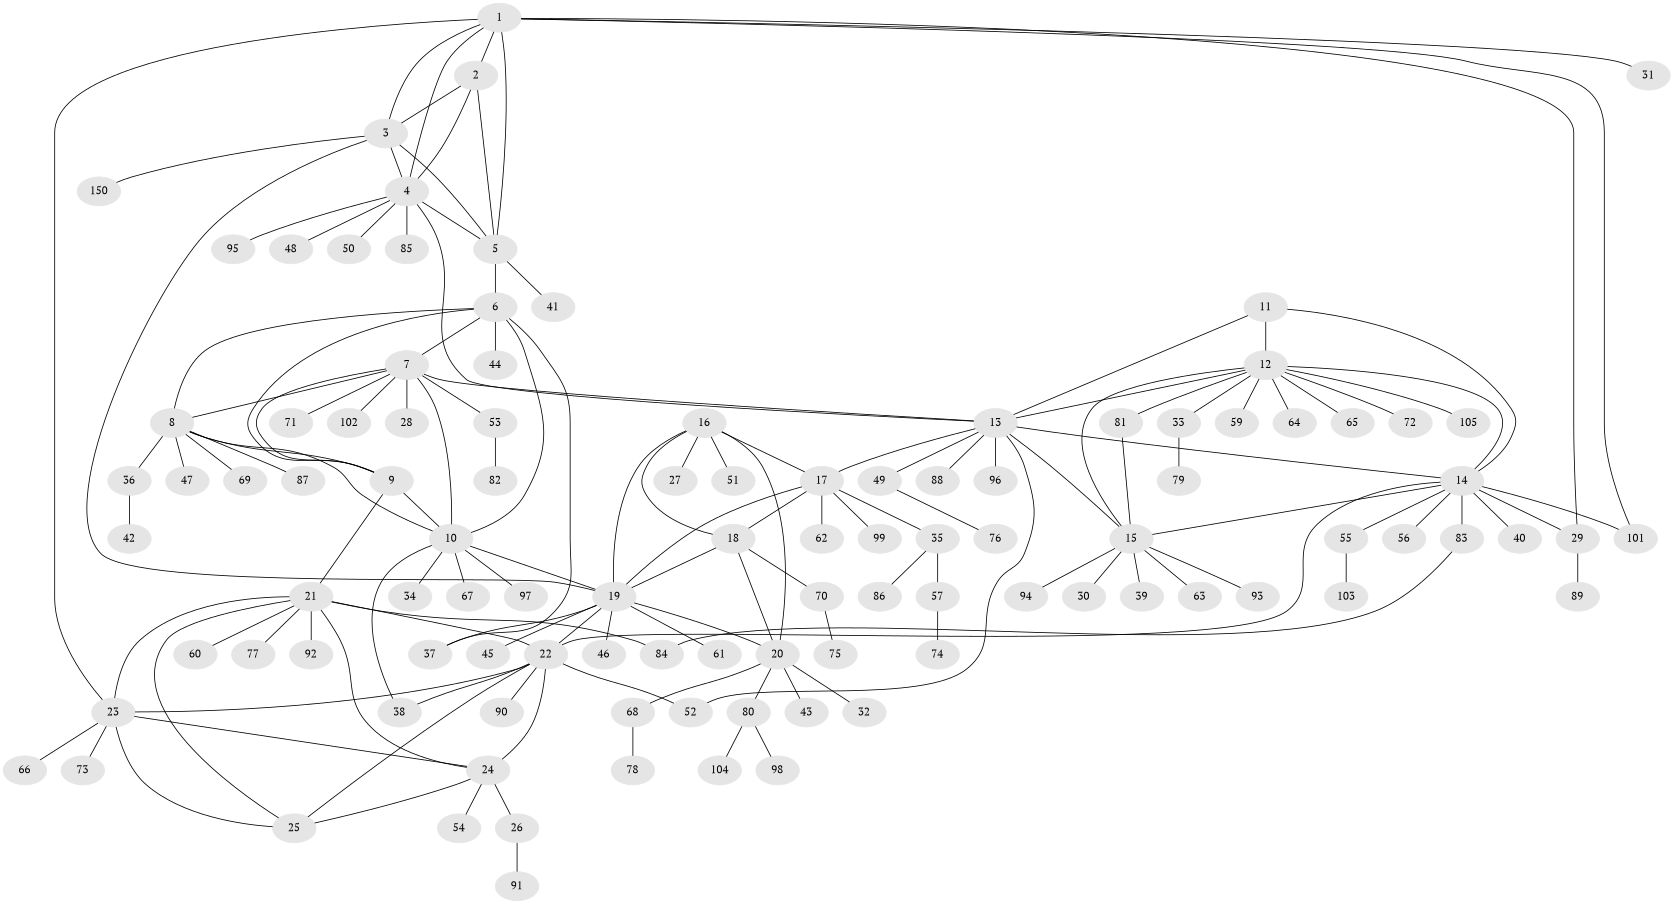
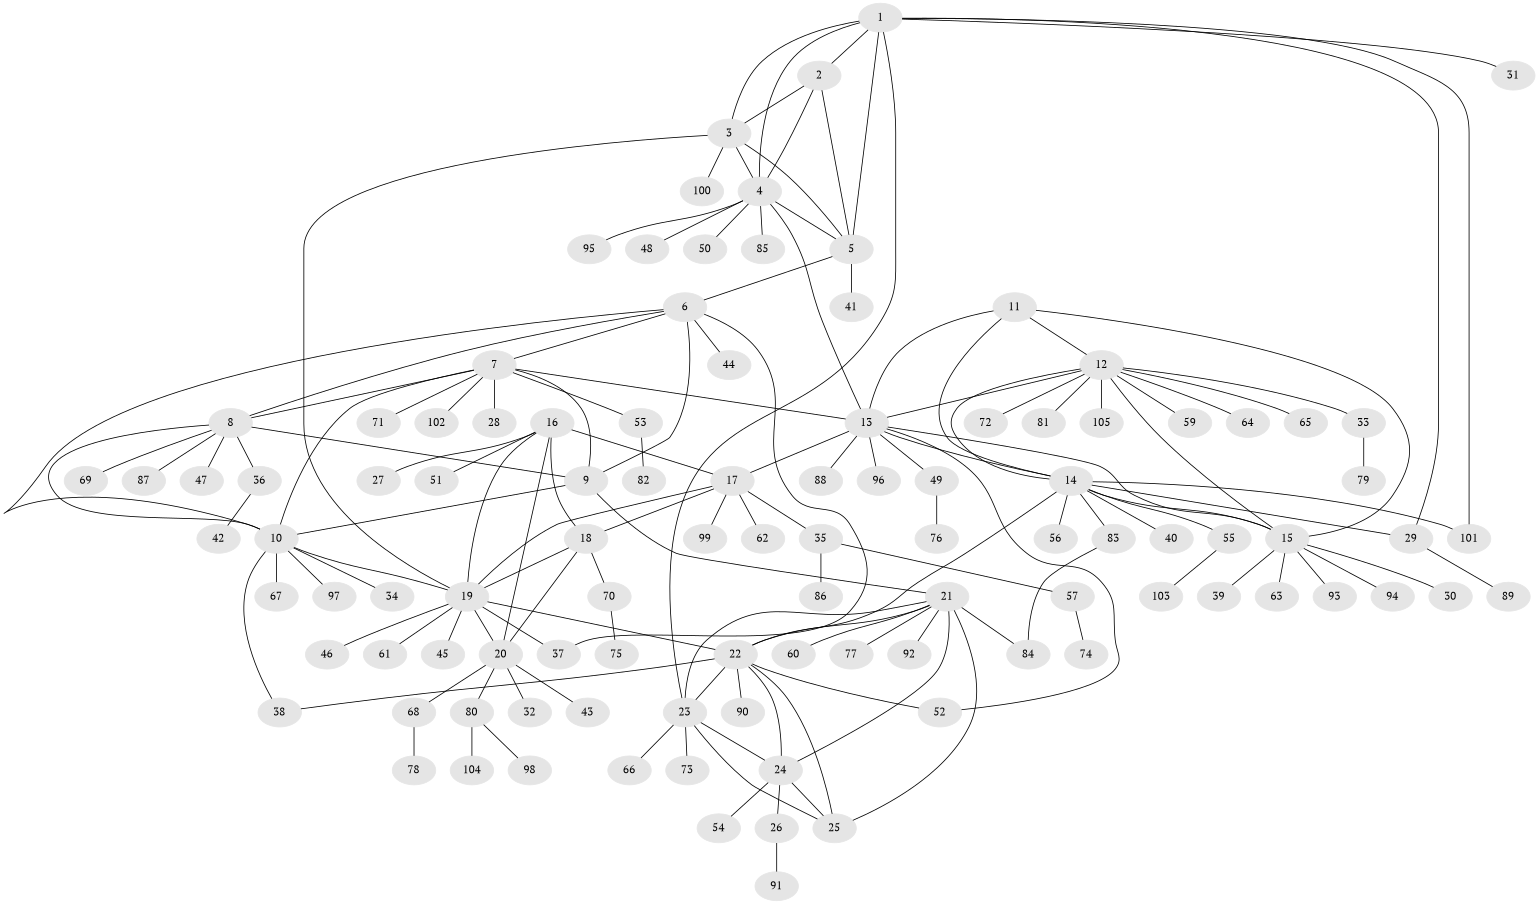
(99, 191) -> (702, 191)
(1126, 481) -> (1313, 365)
